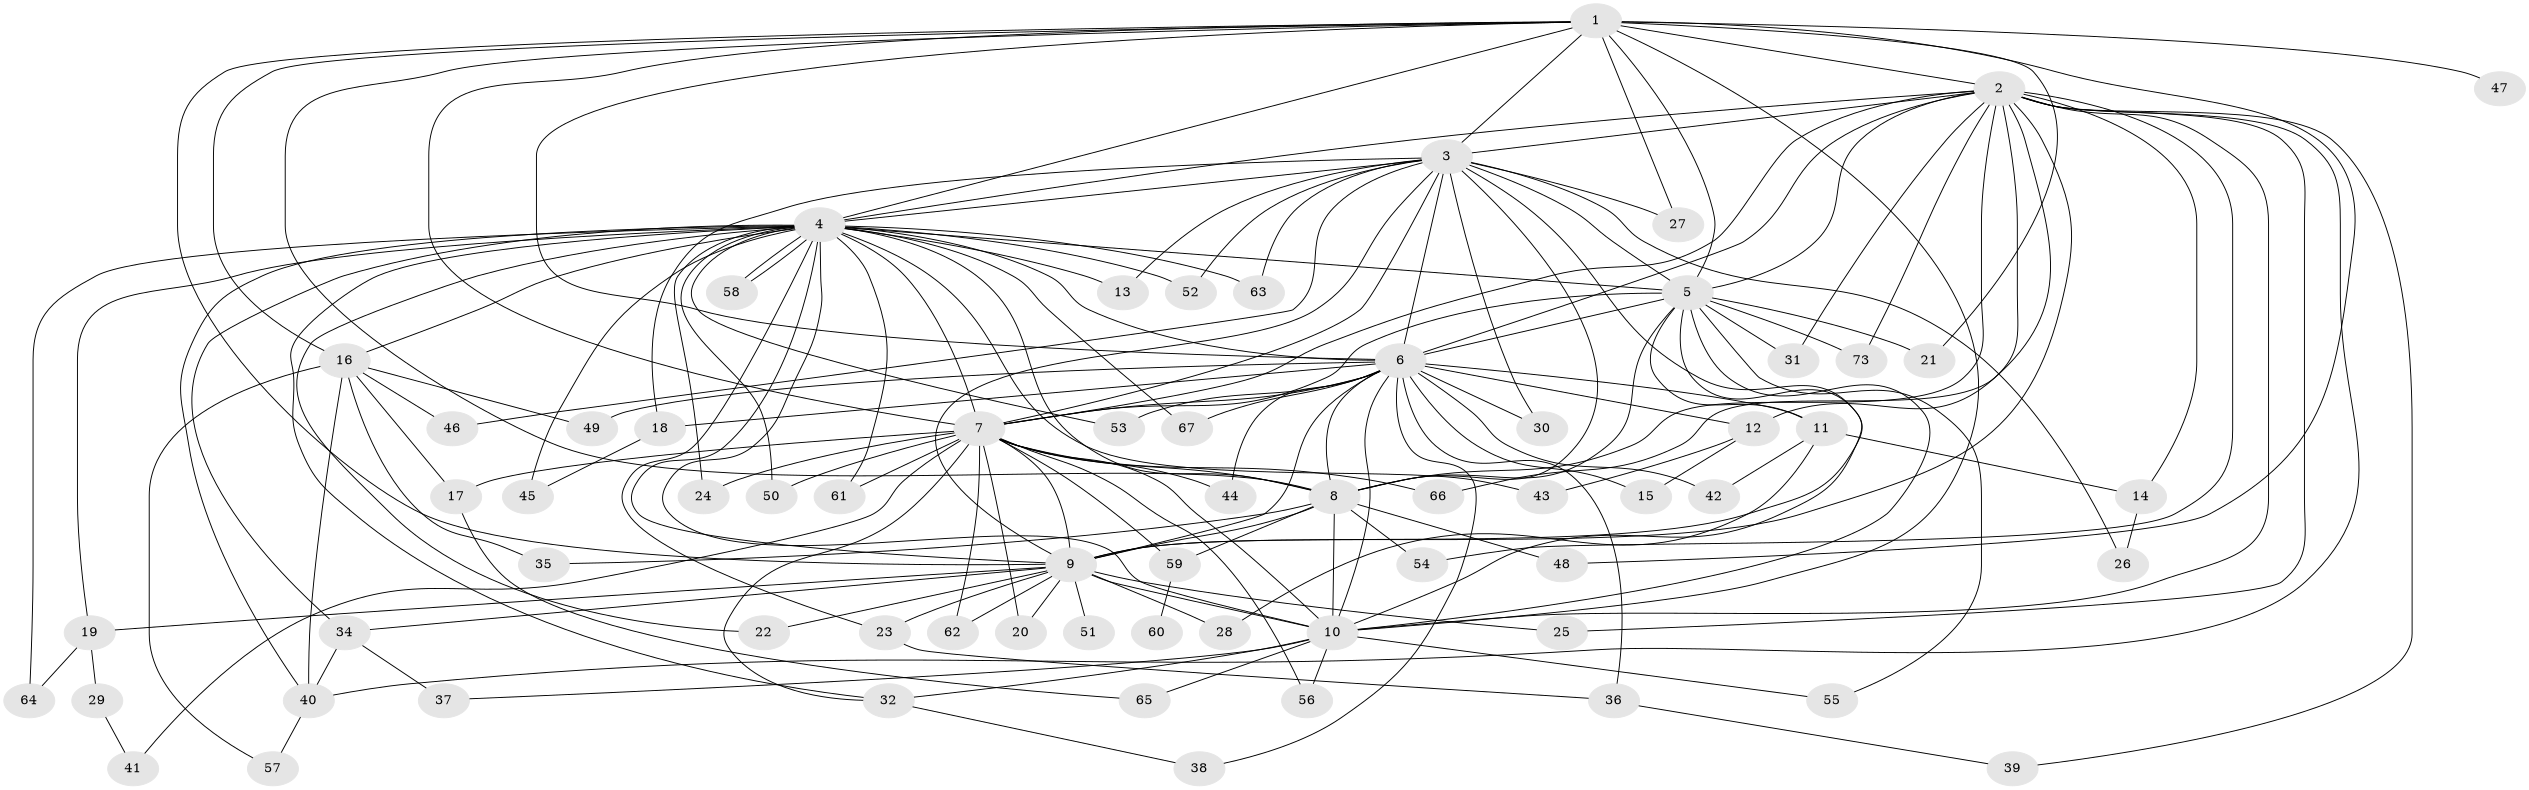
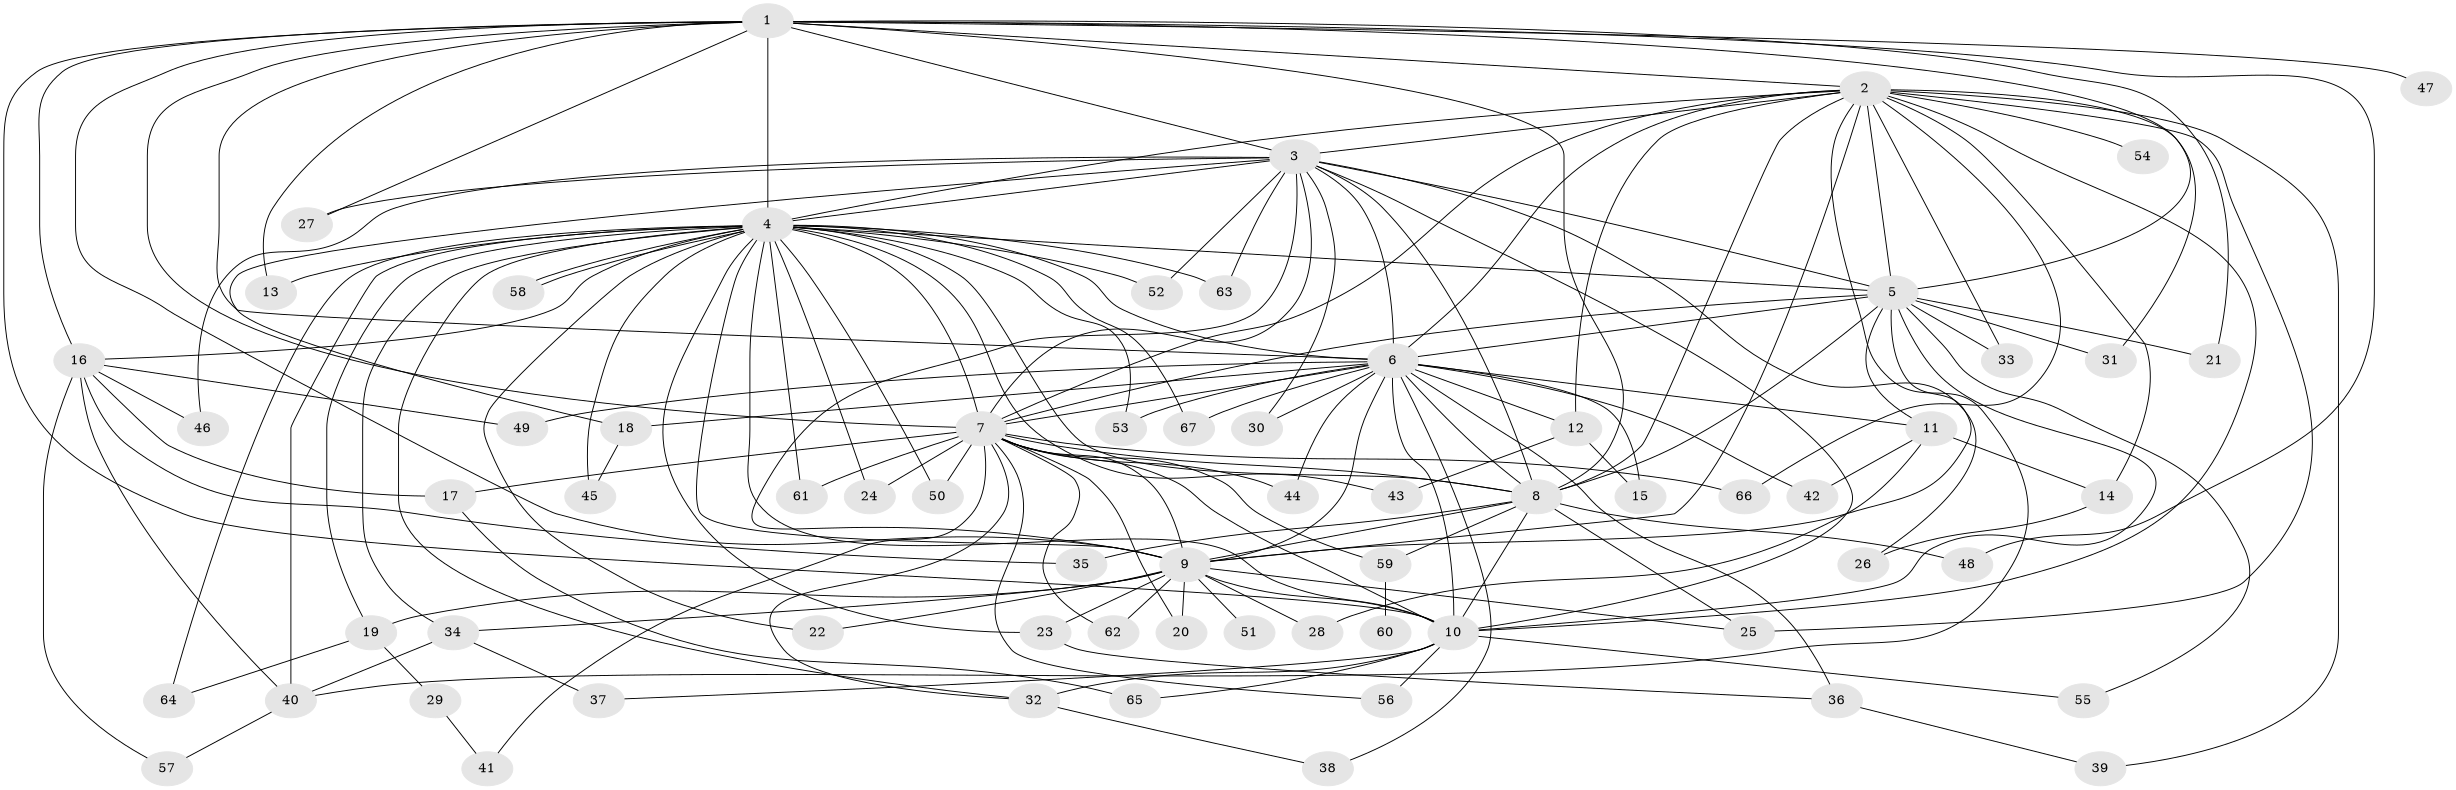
(1267, 192) -> (452, 75)
(1862, 361) -> (2007, 361)
(1378, 531) -> (1643, 565)
